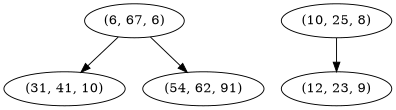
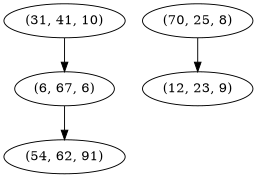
(337, 21) -> (198, 21)
(103, 51) -> (65, 50)
